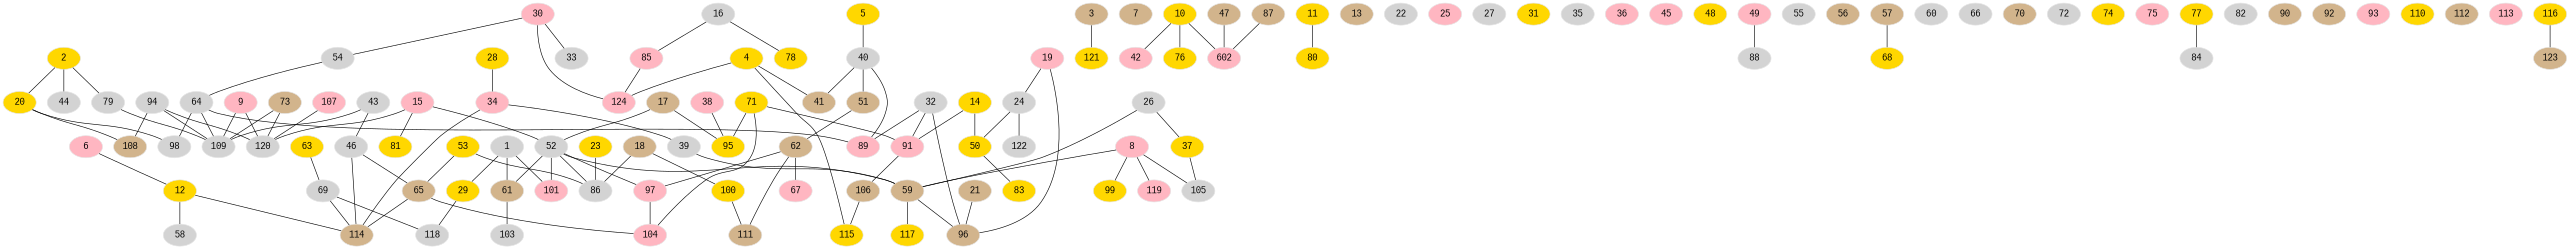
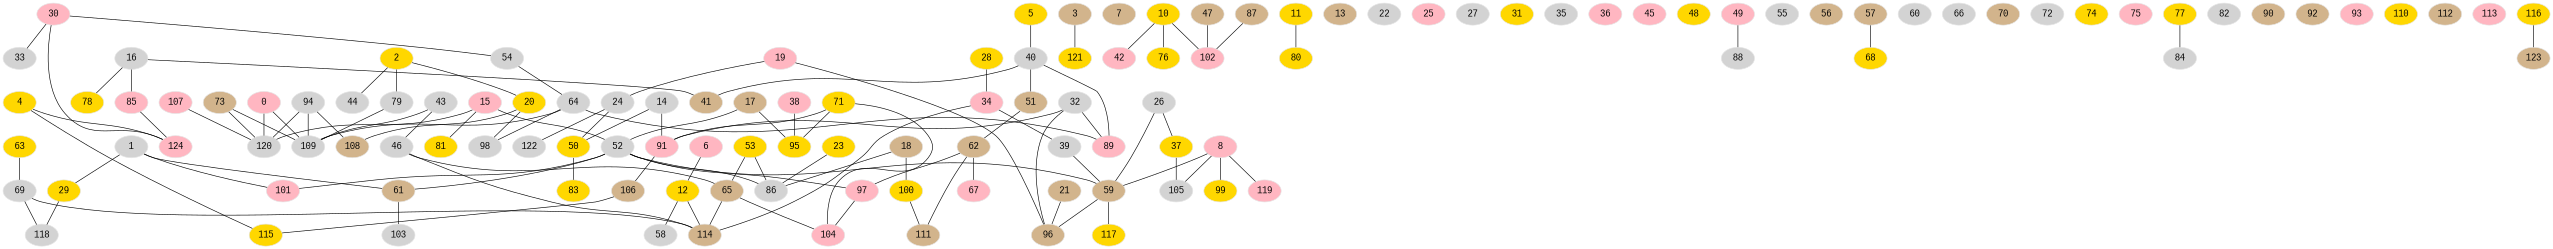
(1224, 58) -> (1208, 58)
(783, 80) -> (421, 74)
(241, 103) -> (264, 103)
(975, 103) -> (662, 103)
